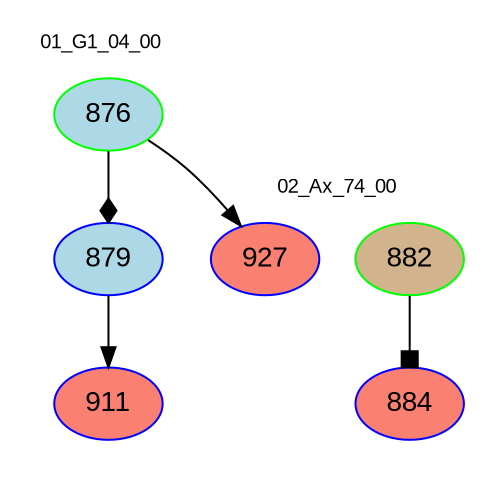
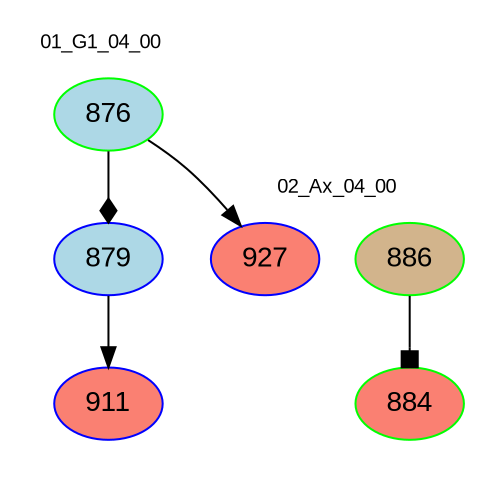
(337, 188) -> (337, 188)
(410, 259) -> (410, 259)
(410, 404) -> (410, 404)
